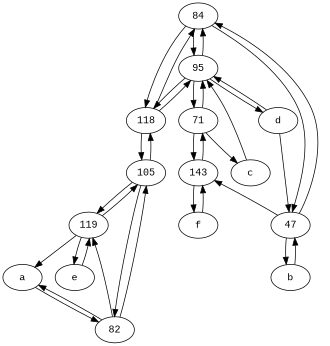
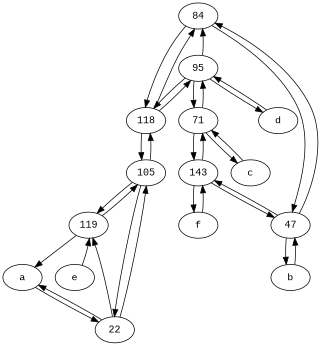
(193, 39) -> none
(231, 122) -> (230, 148)
(284, 169) -> (239, 199)
(78, 247) -> none
(115, 330) -> (115, 330)
